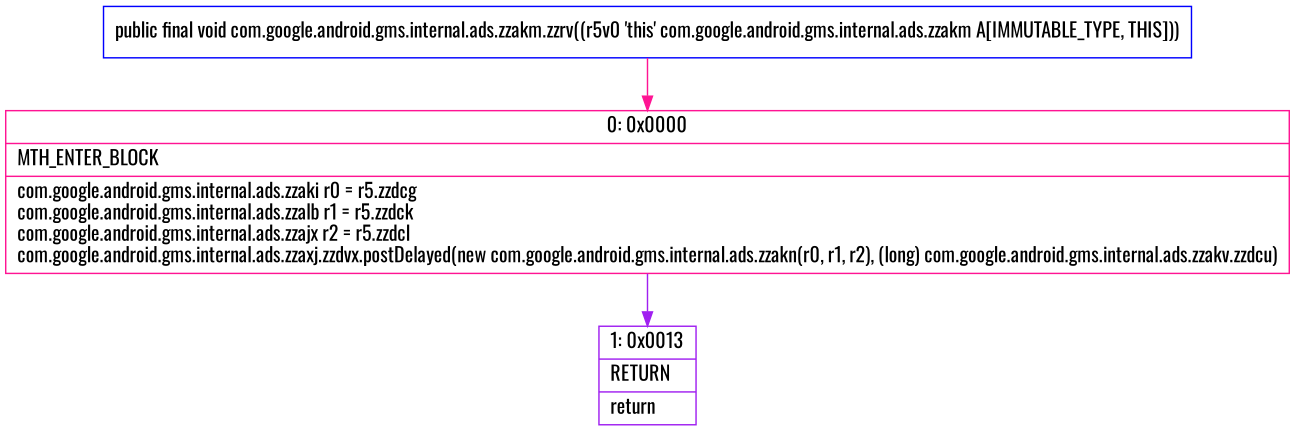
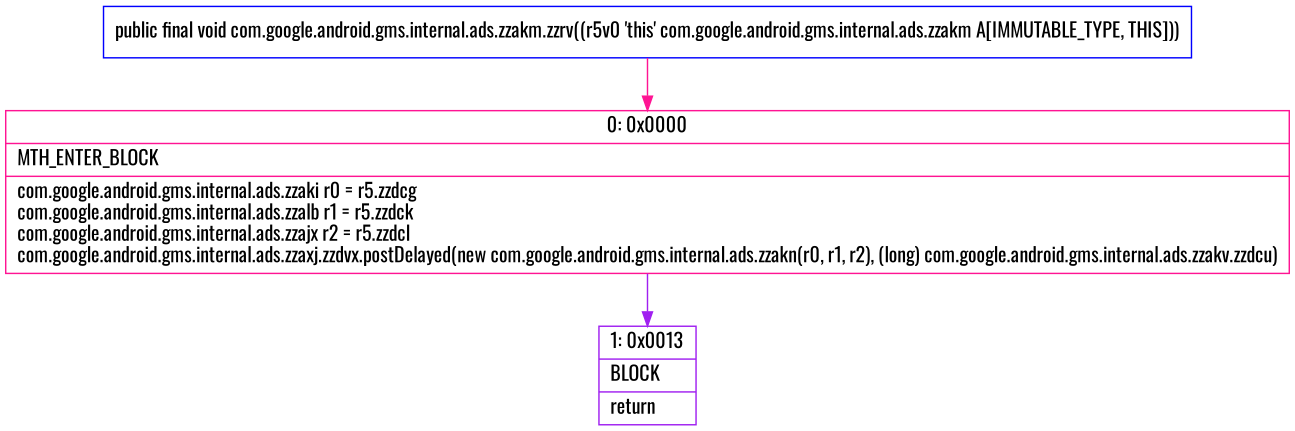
(641, 375) -> (635, 375)
